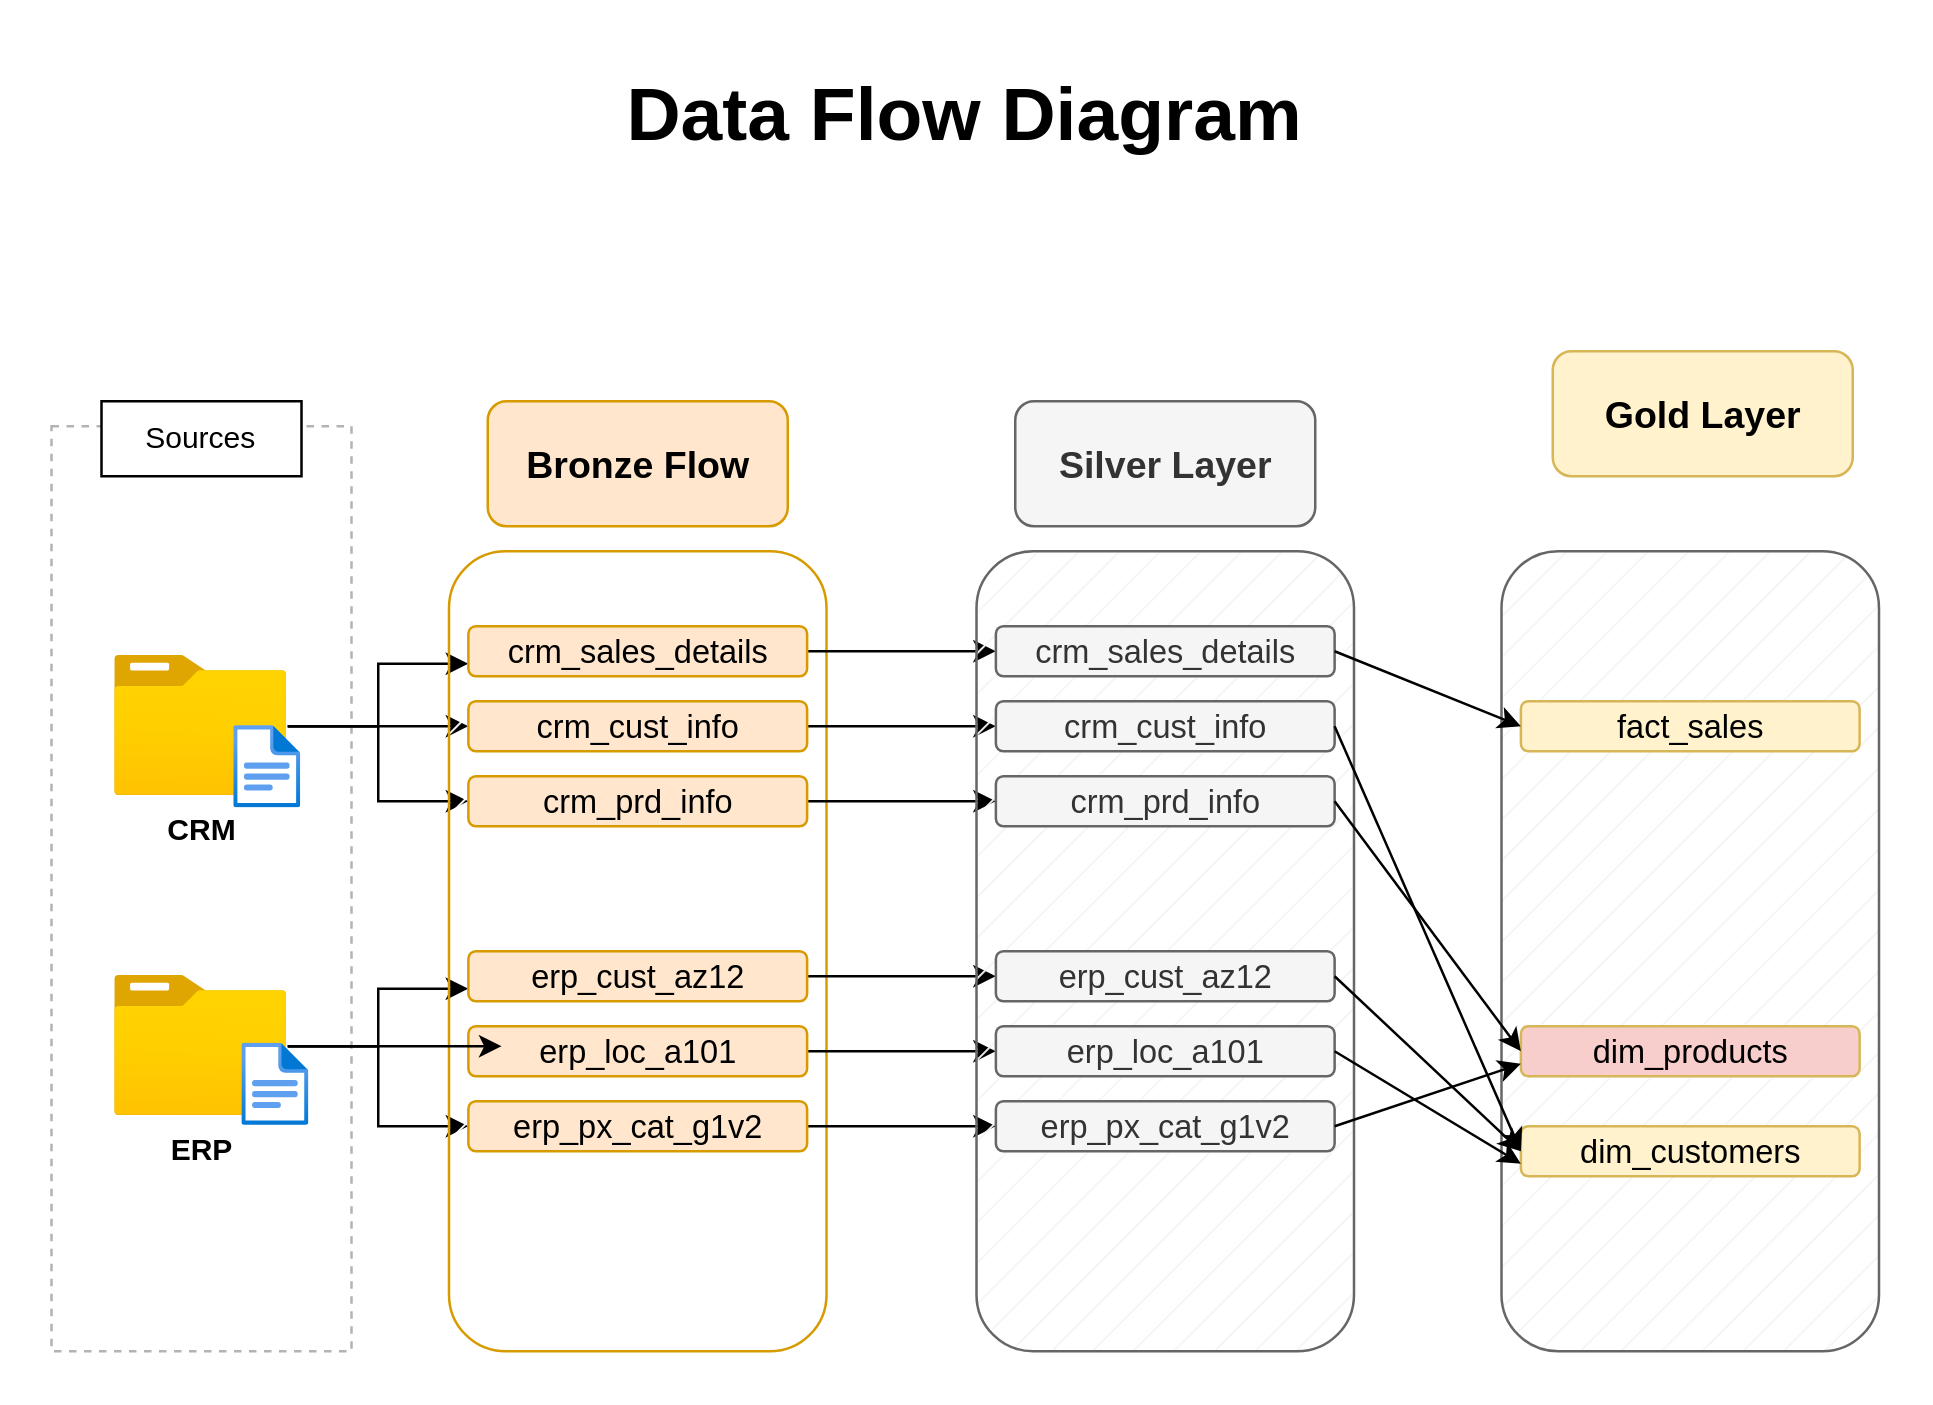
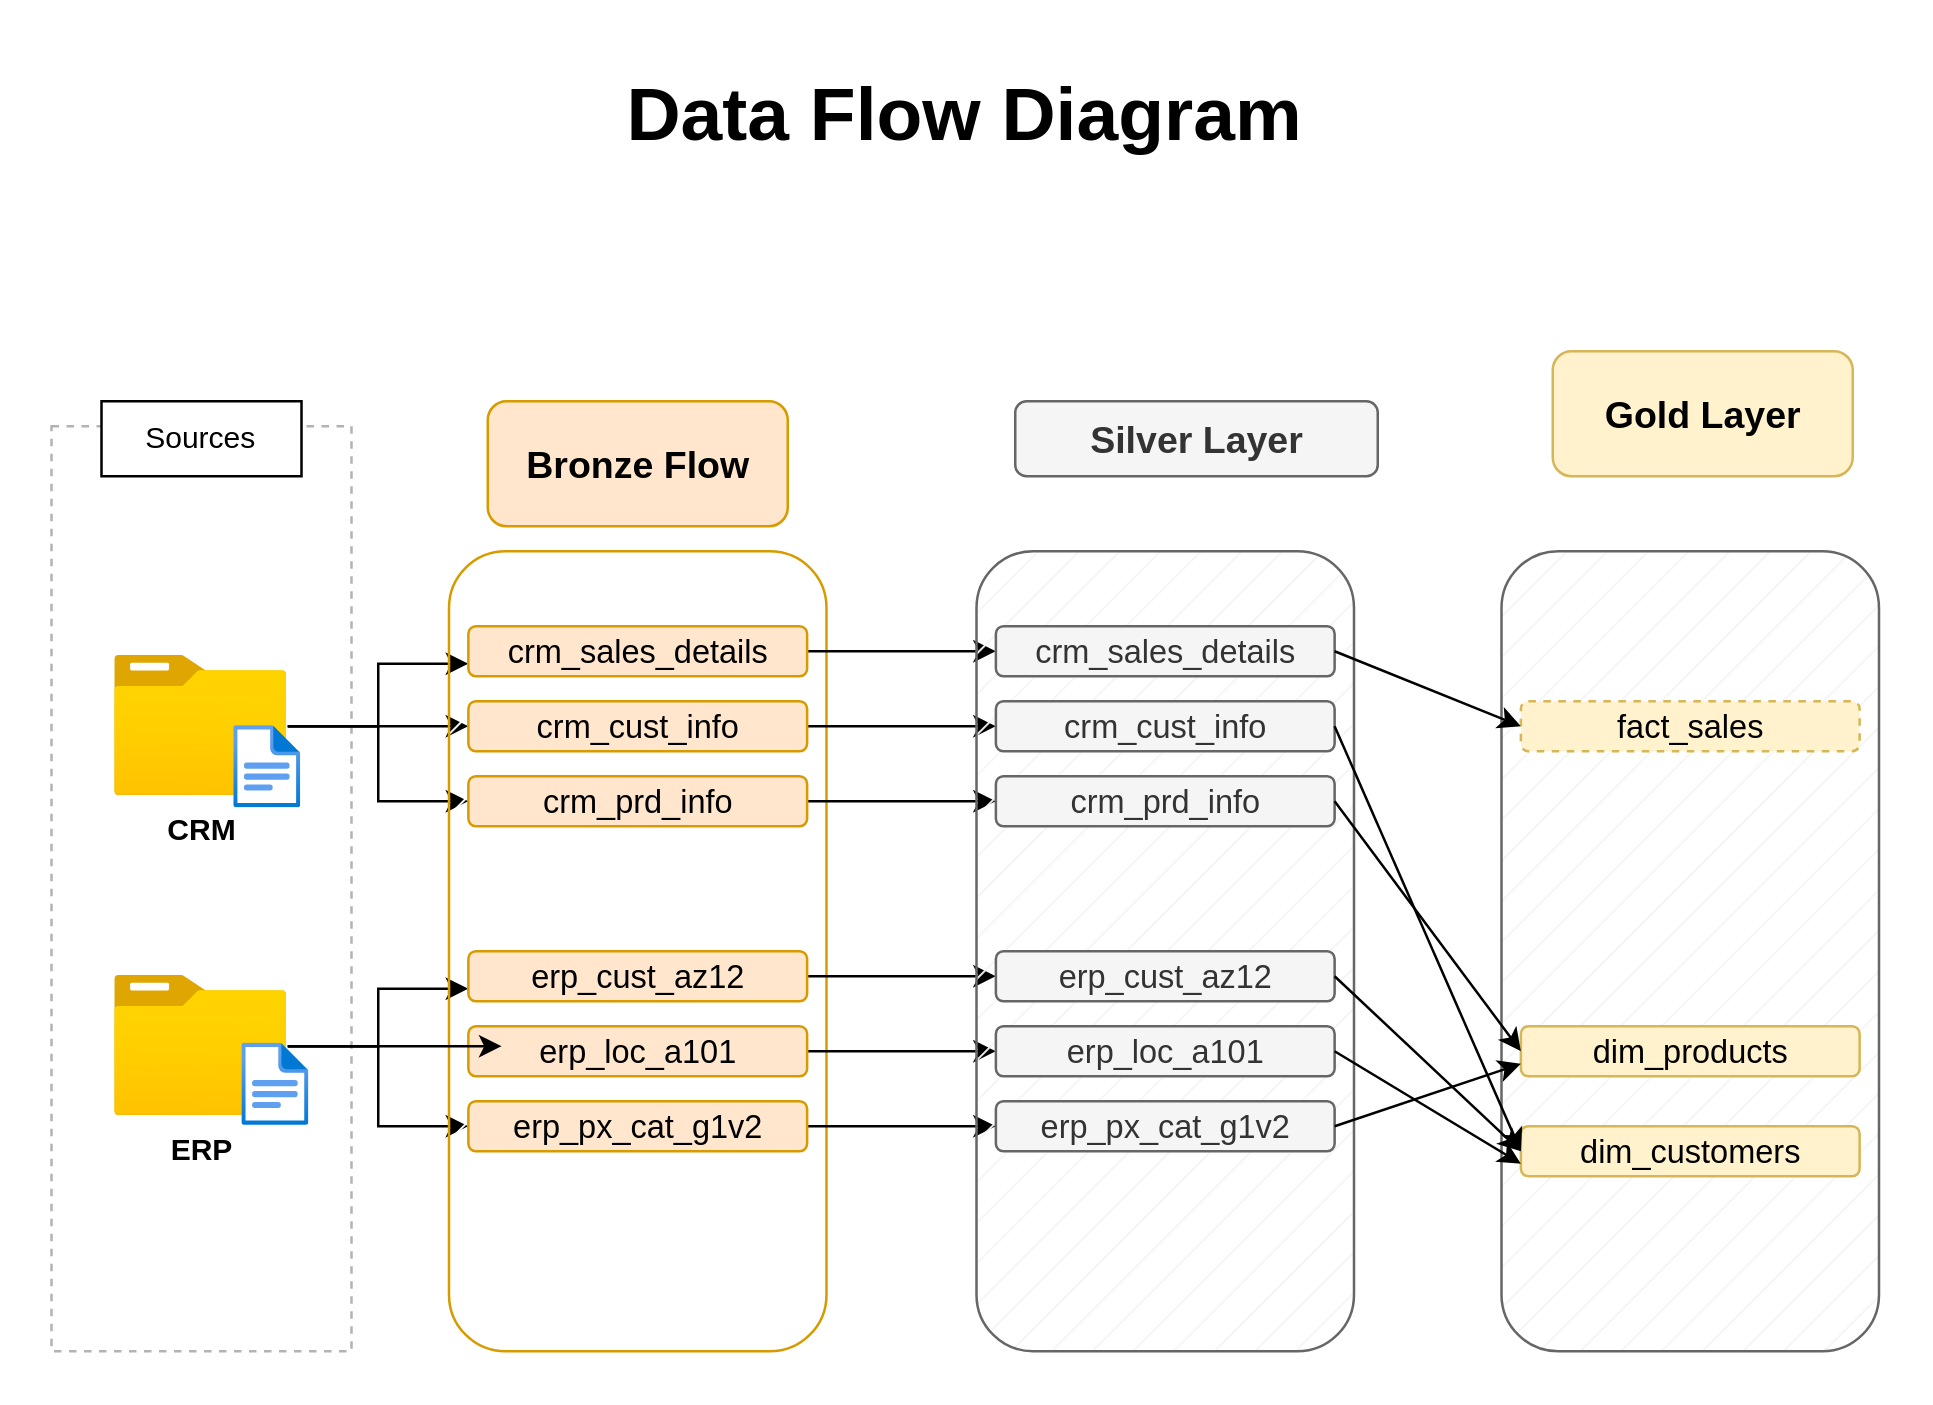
(1165, 464) -> (1196, 439)
(1690, 726) -> (1690, 726)
(1690, 1051) -> (1690, 1051)
